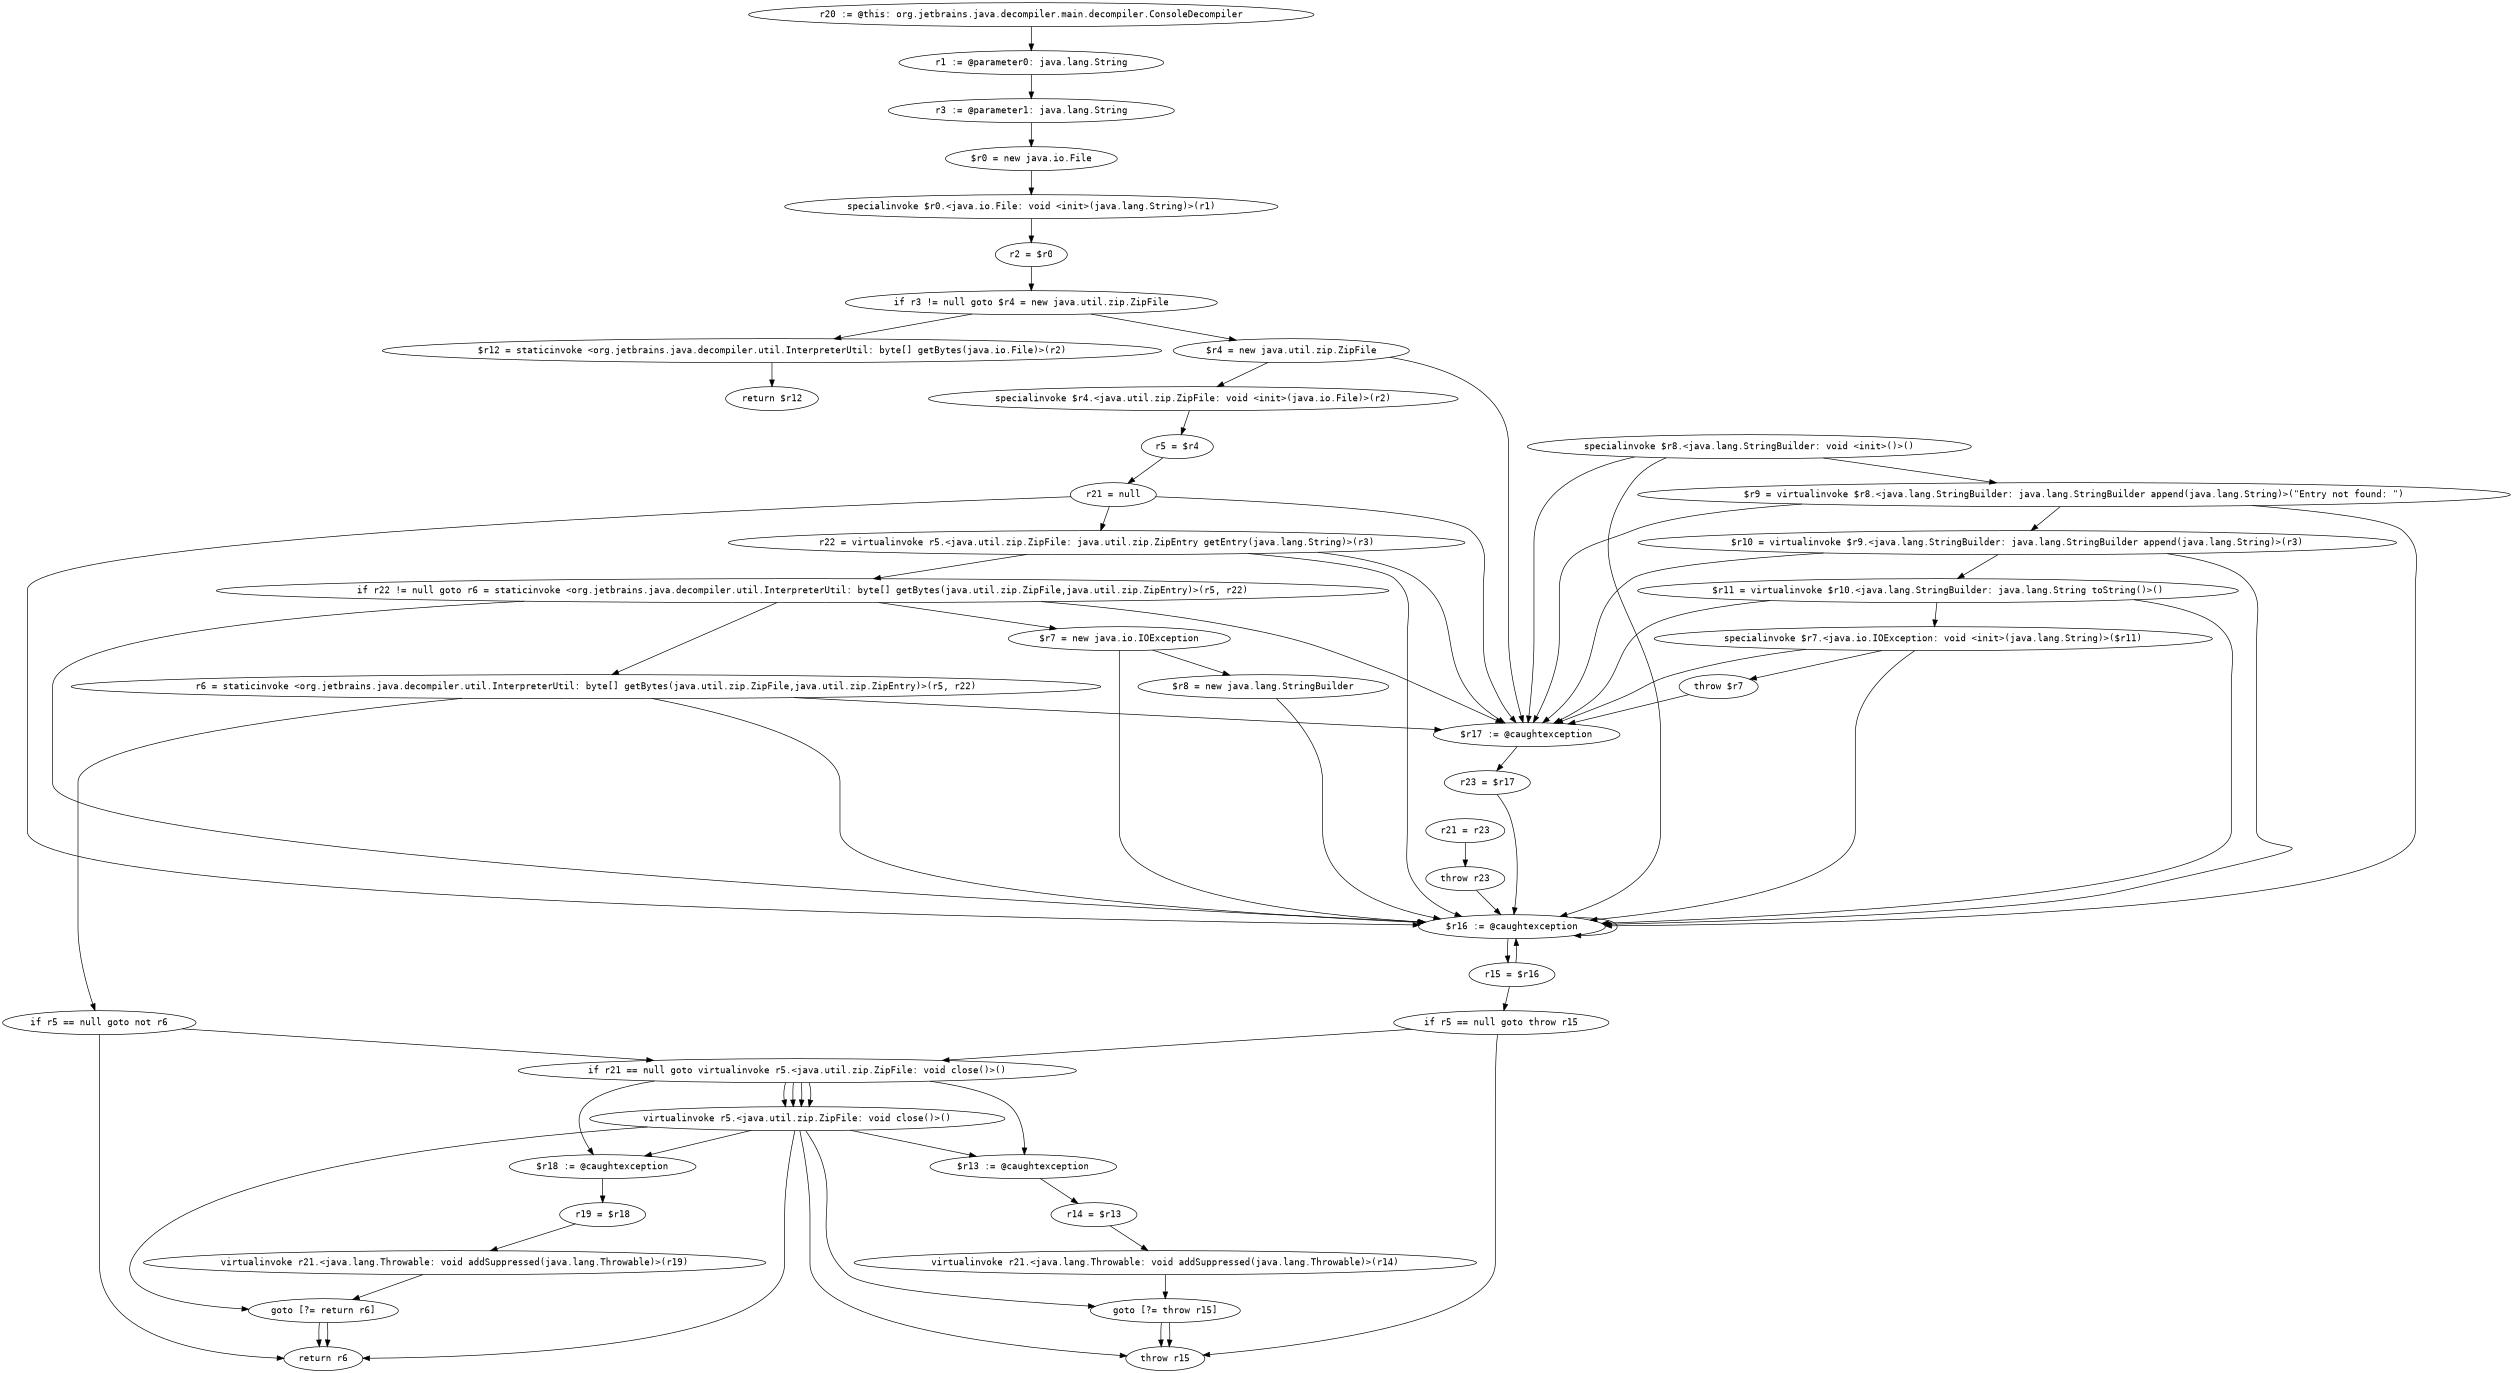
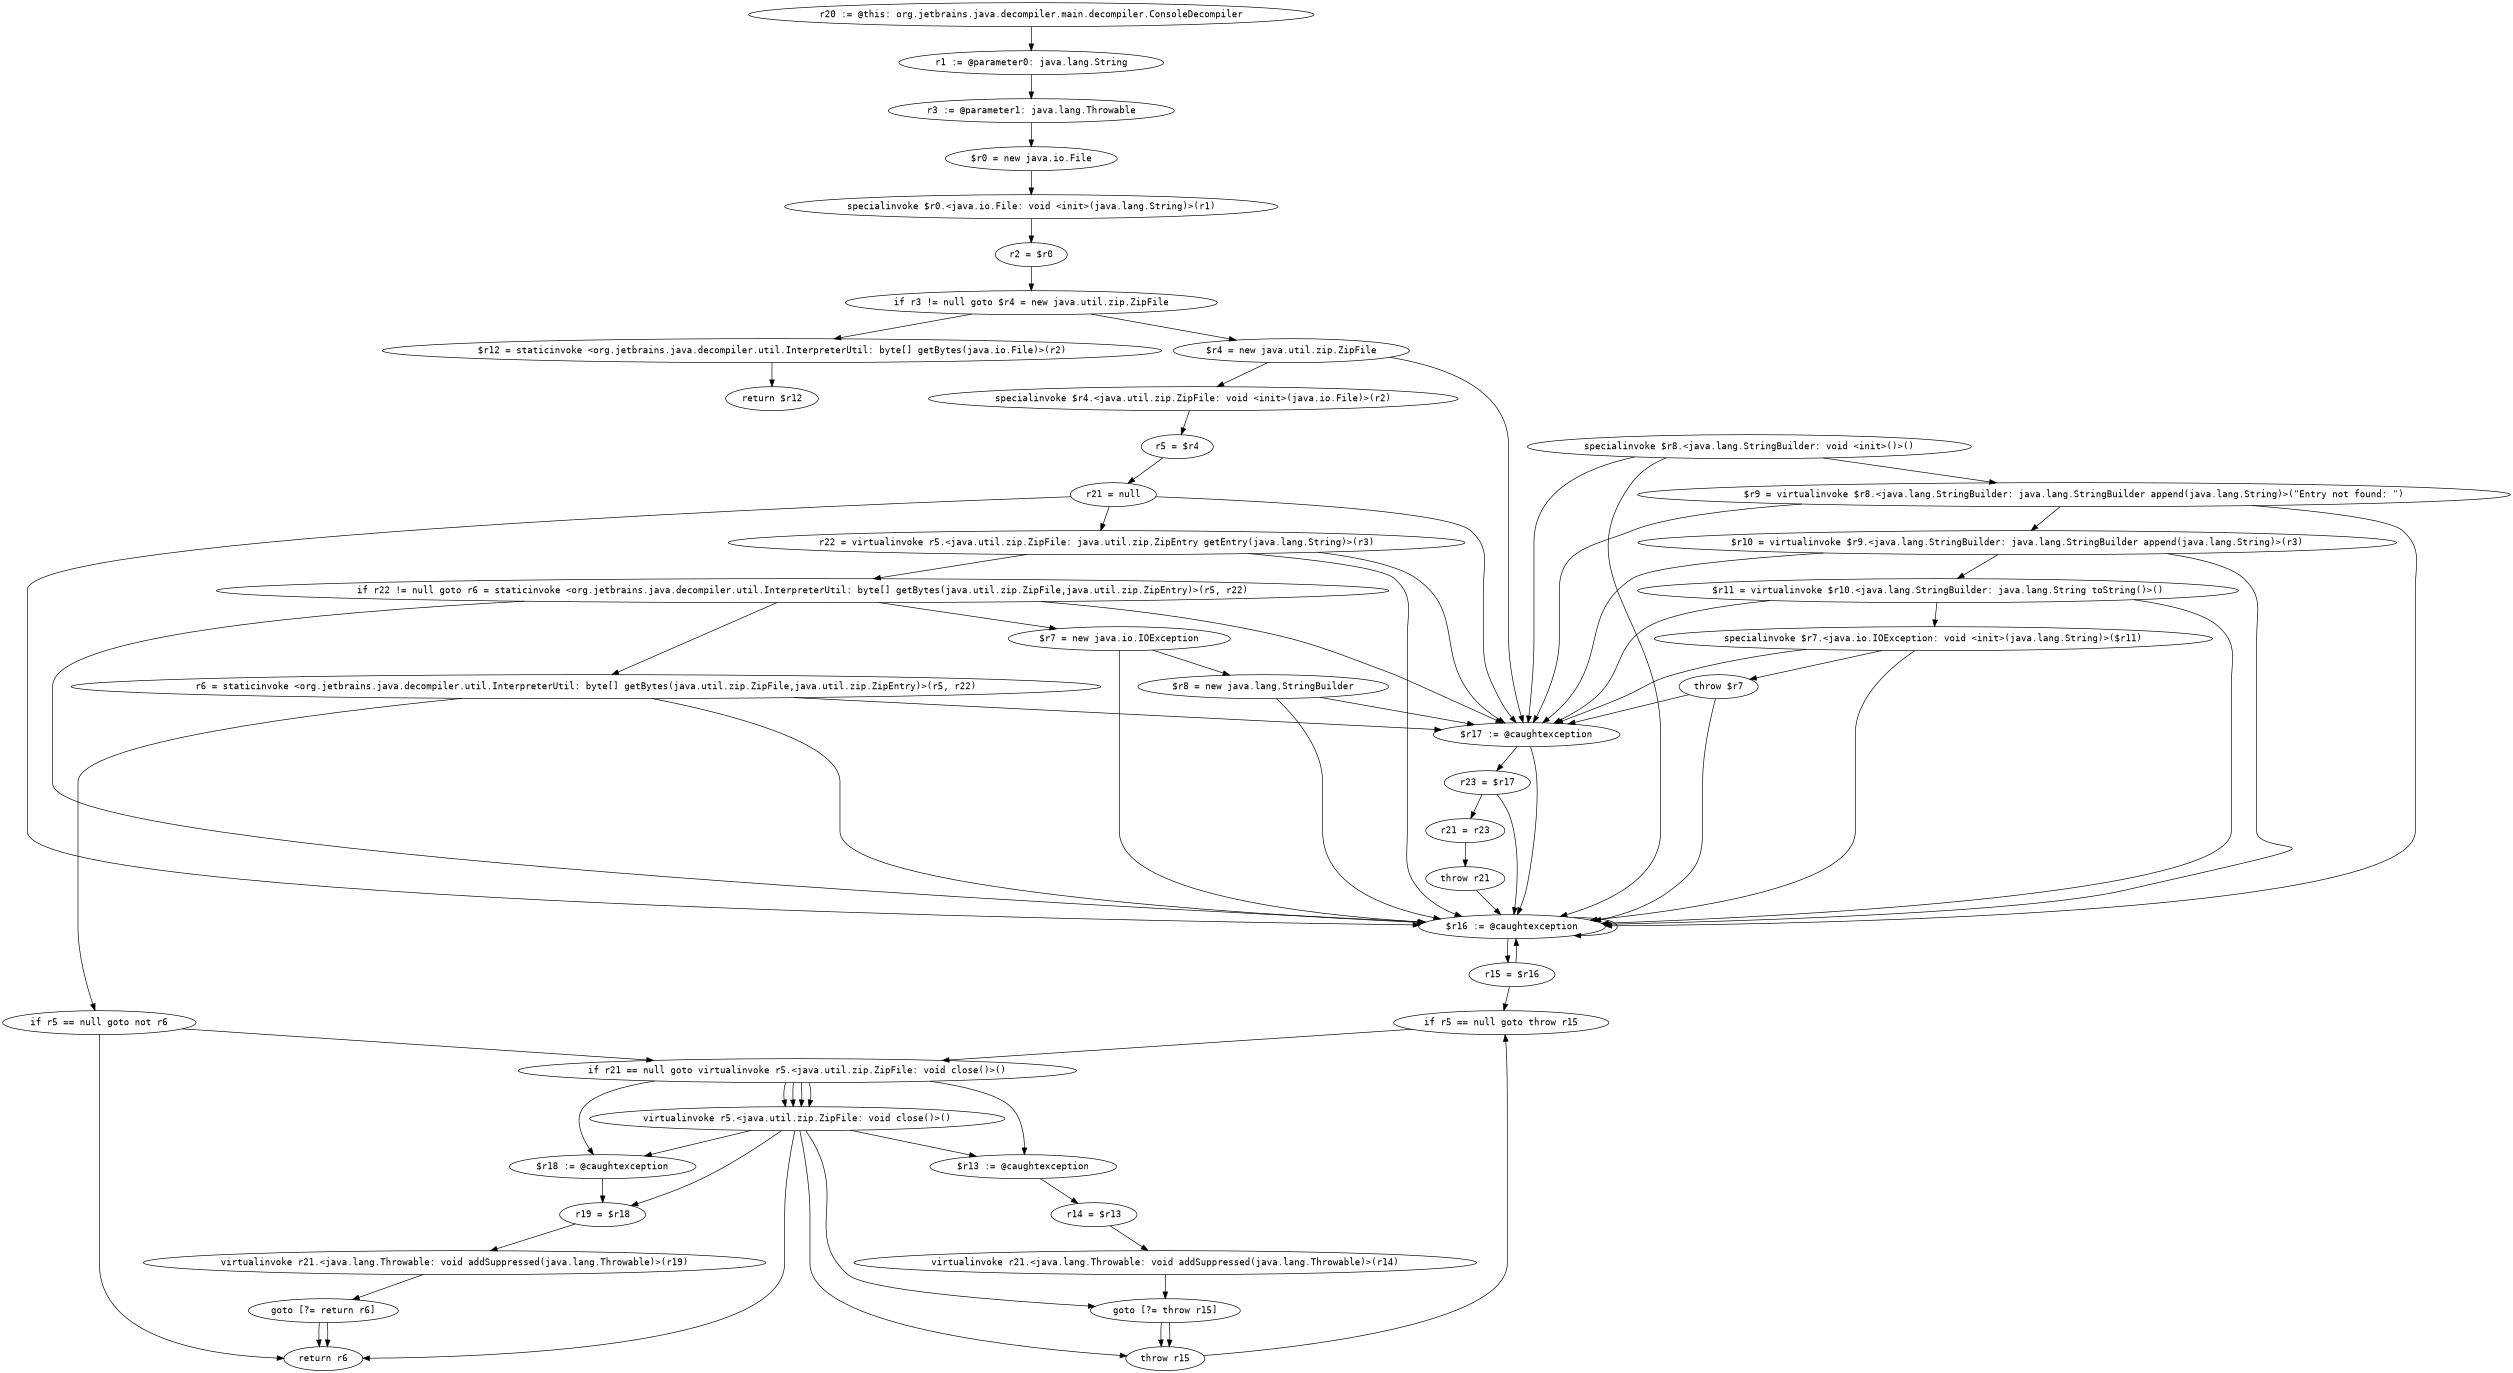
(1031, 111) -> (1031, 111)
none -> (1394, 710)
none -> (1478, 803)
none -> (1535, 828)
none -> (1702, 838)
(1465, 879) -> (1465, 879)
(311, 1173) -> (713, 1173)
(1471, 1295) -> (1473, 1302)
